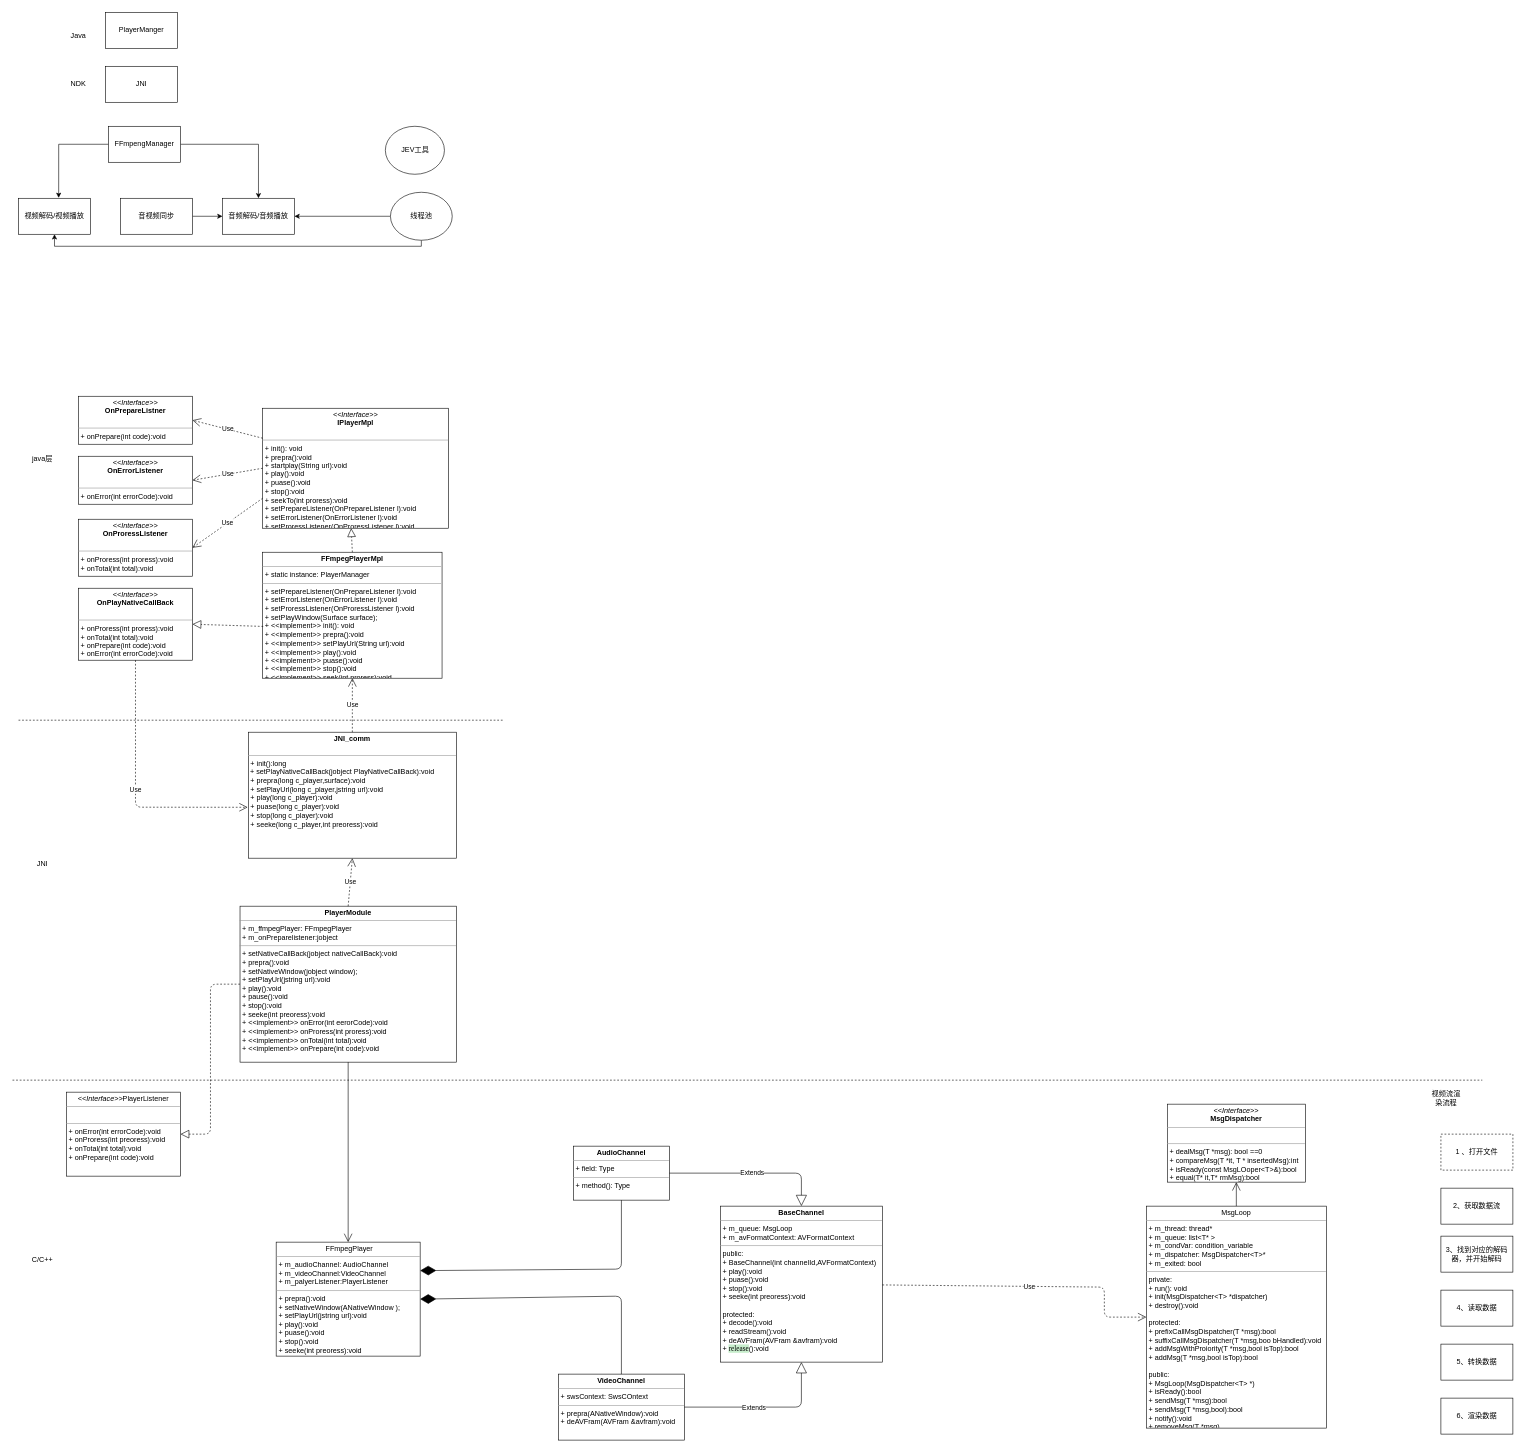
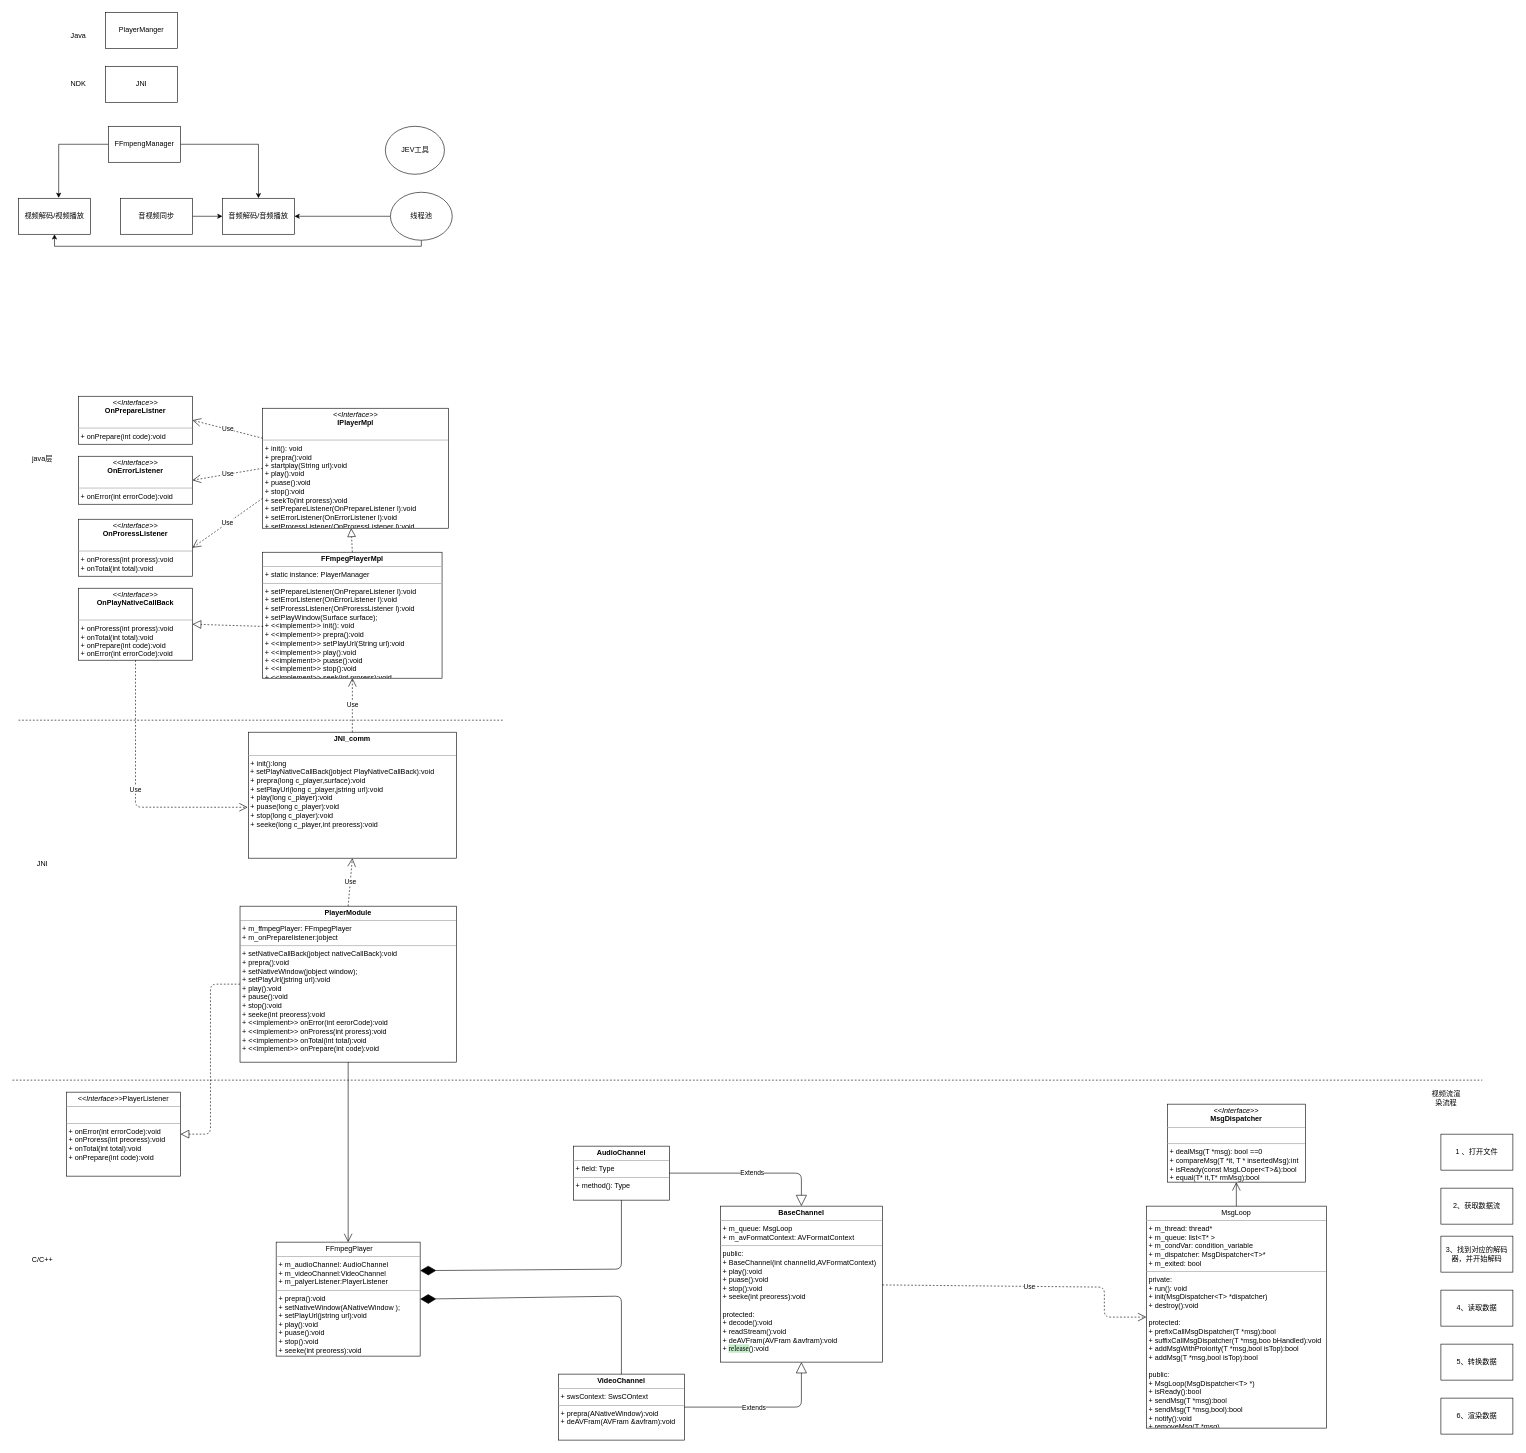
(1477, 1152) -> (1477, 1152)
